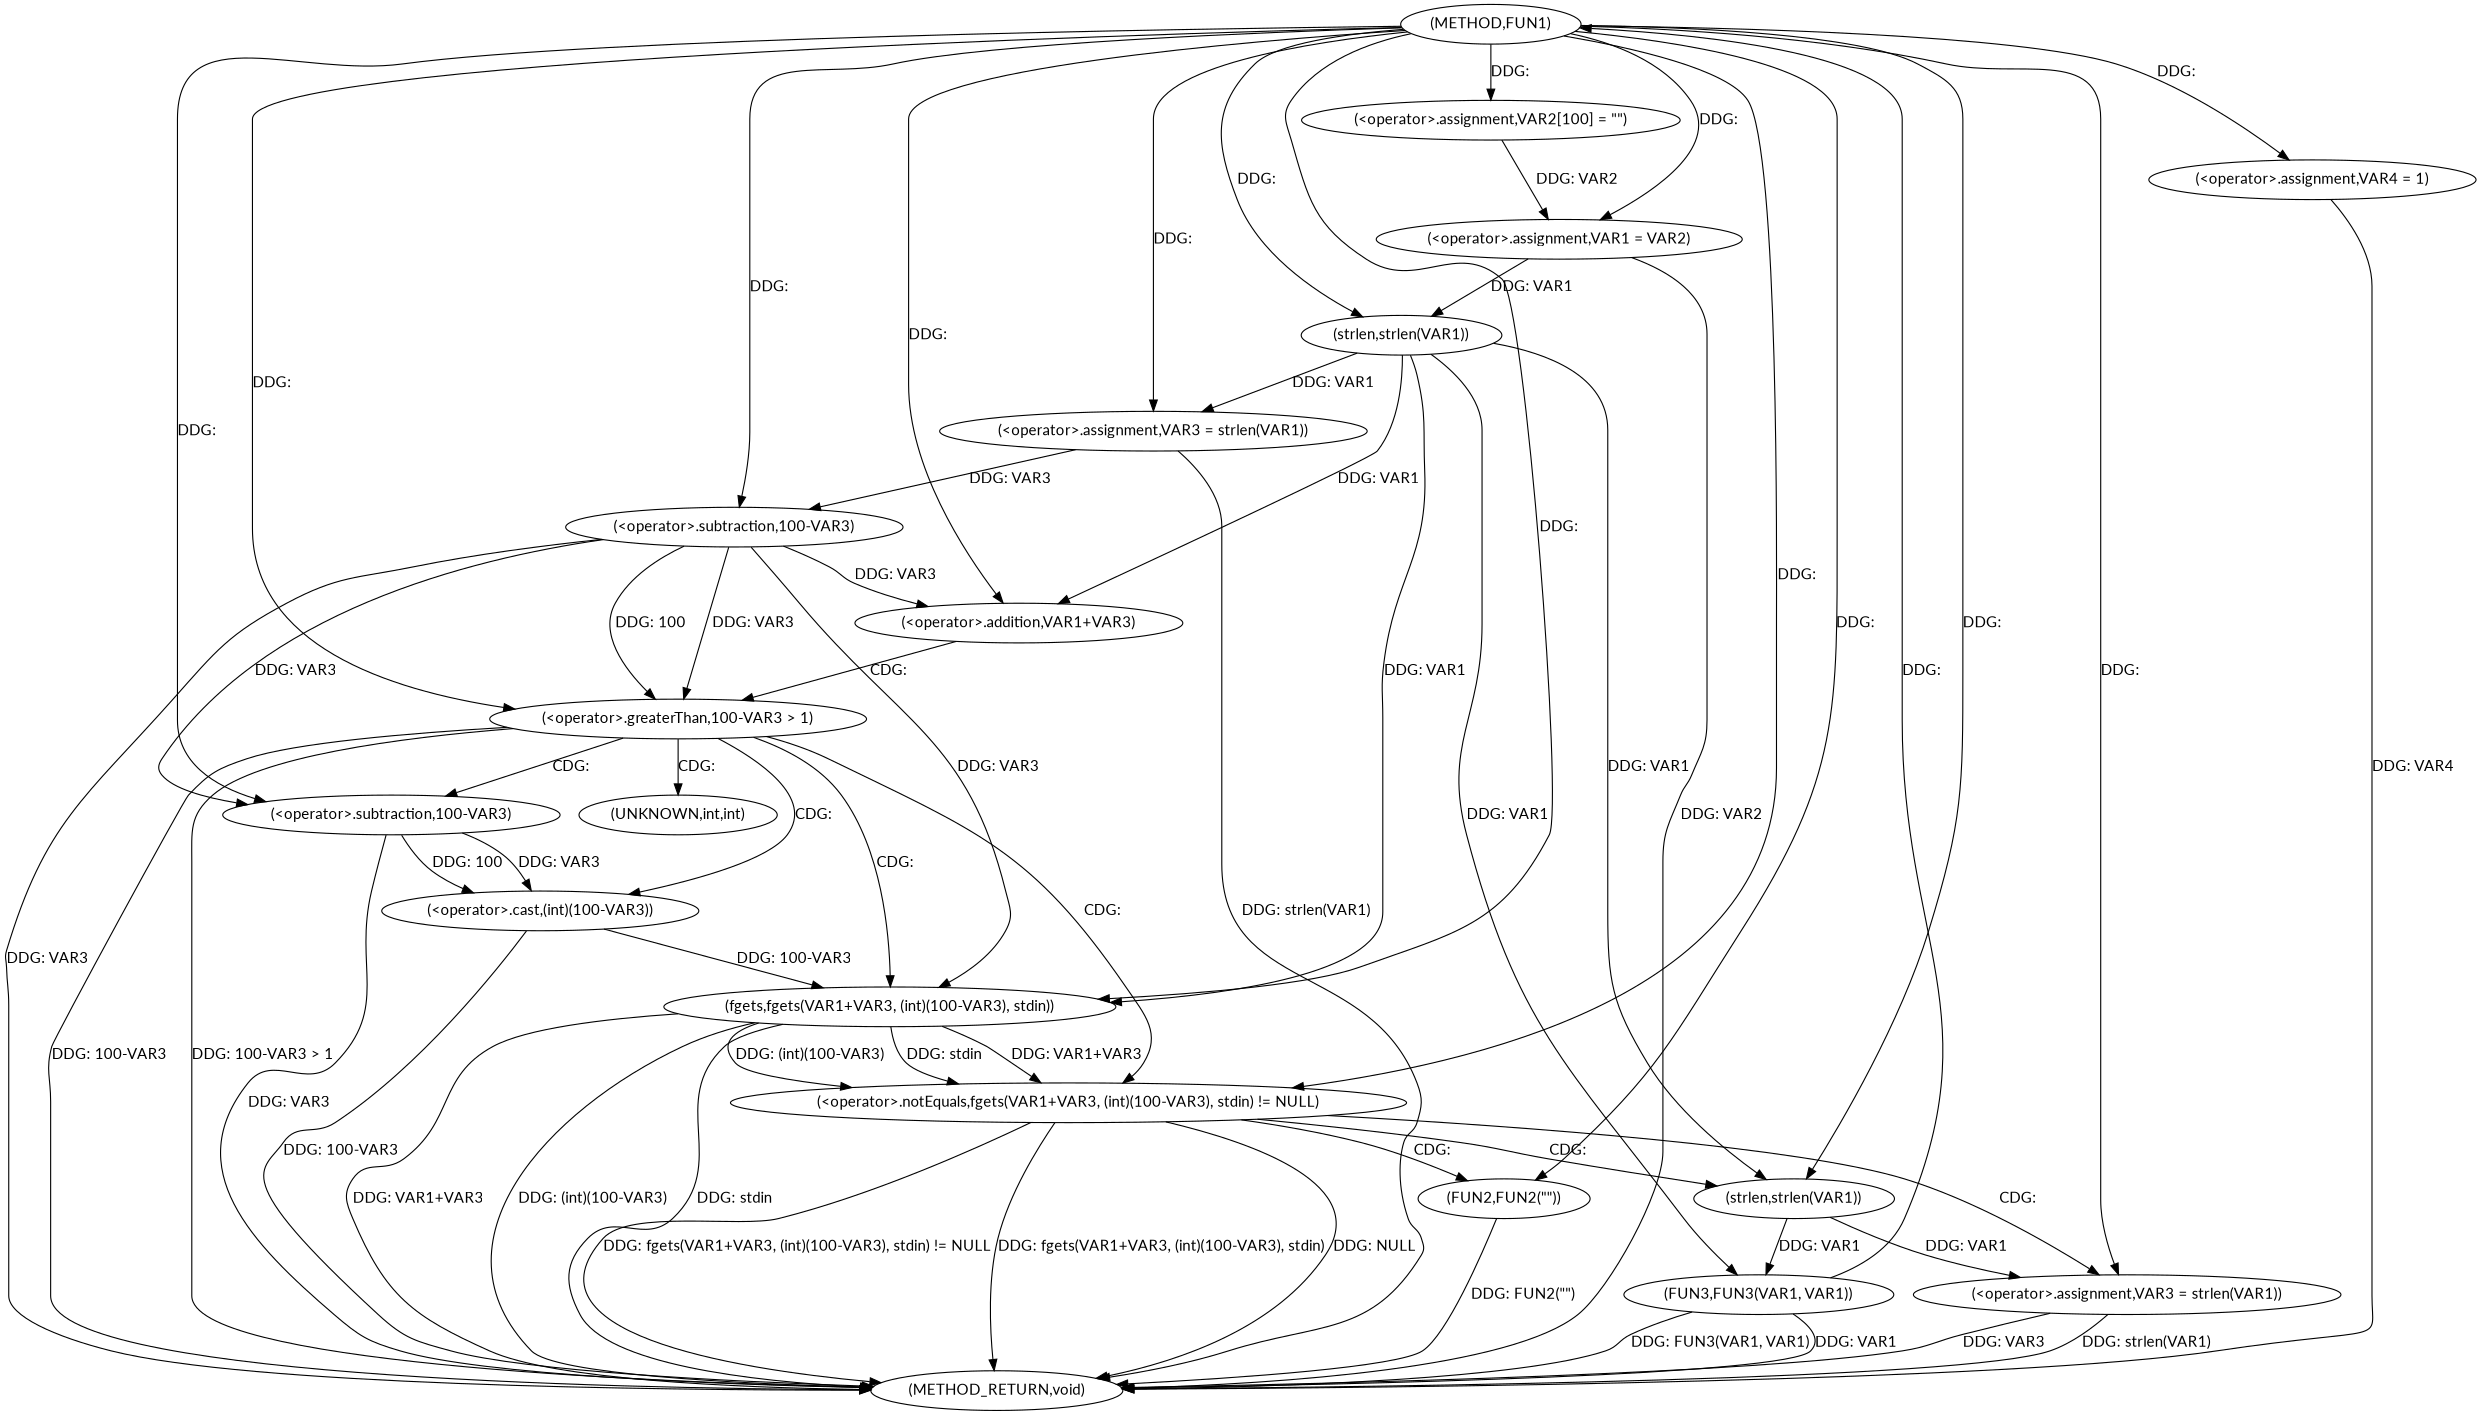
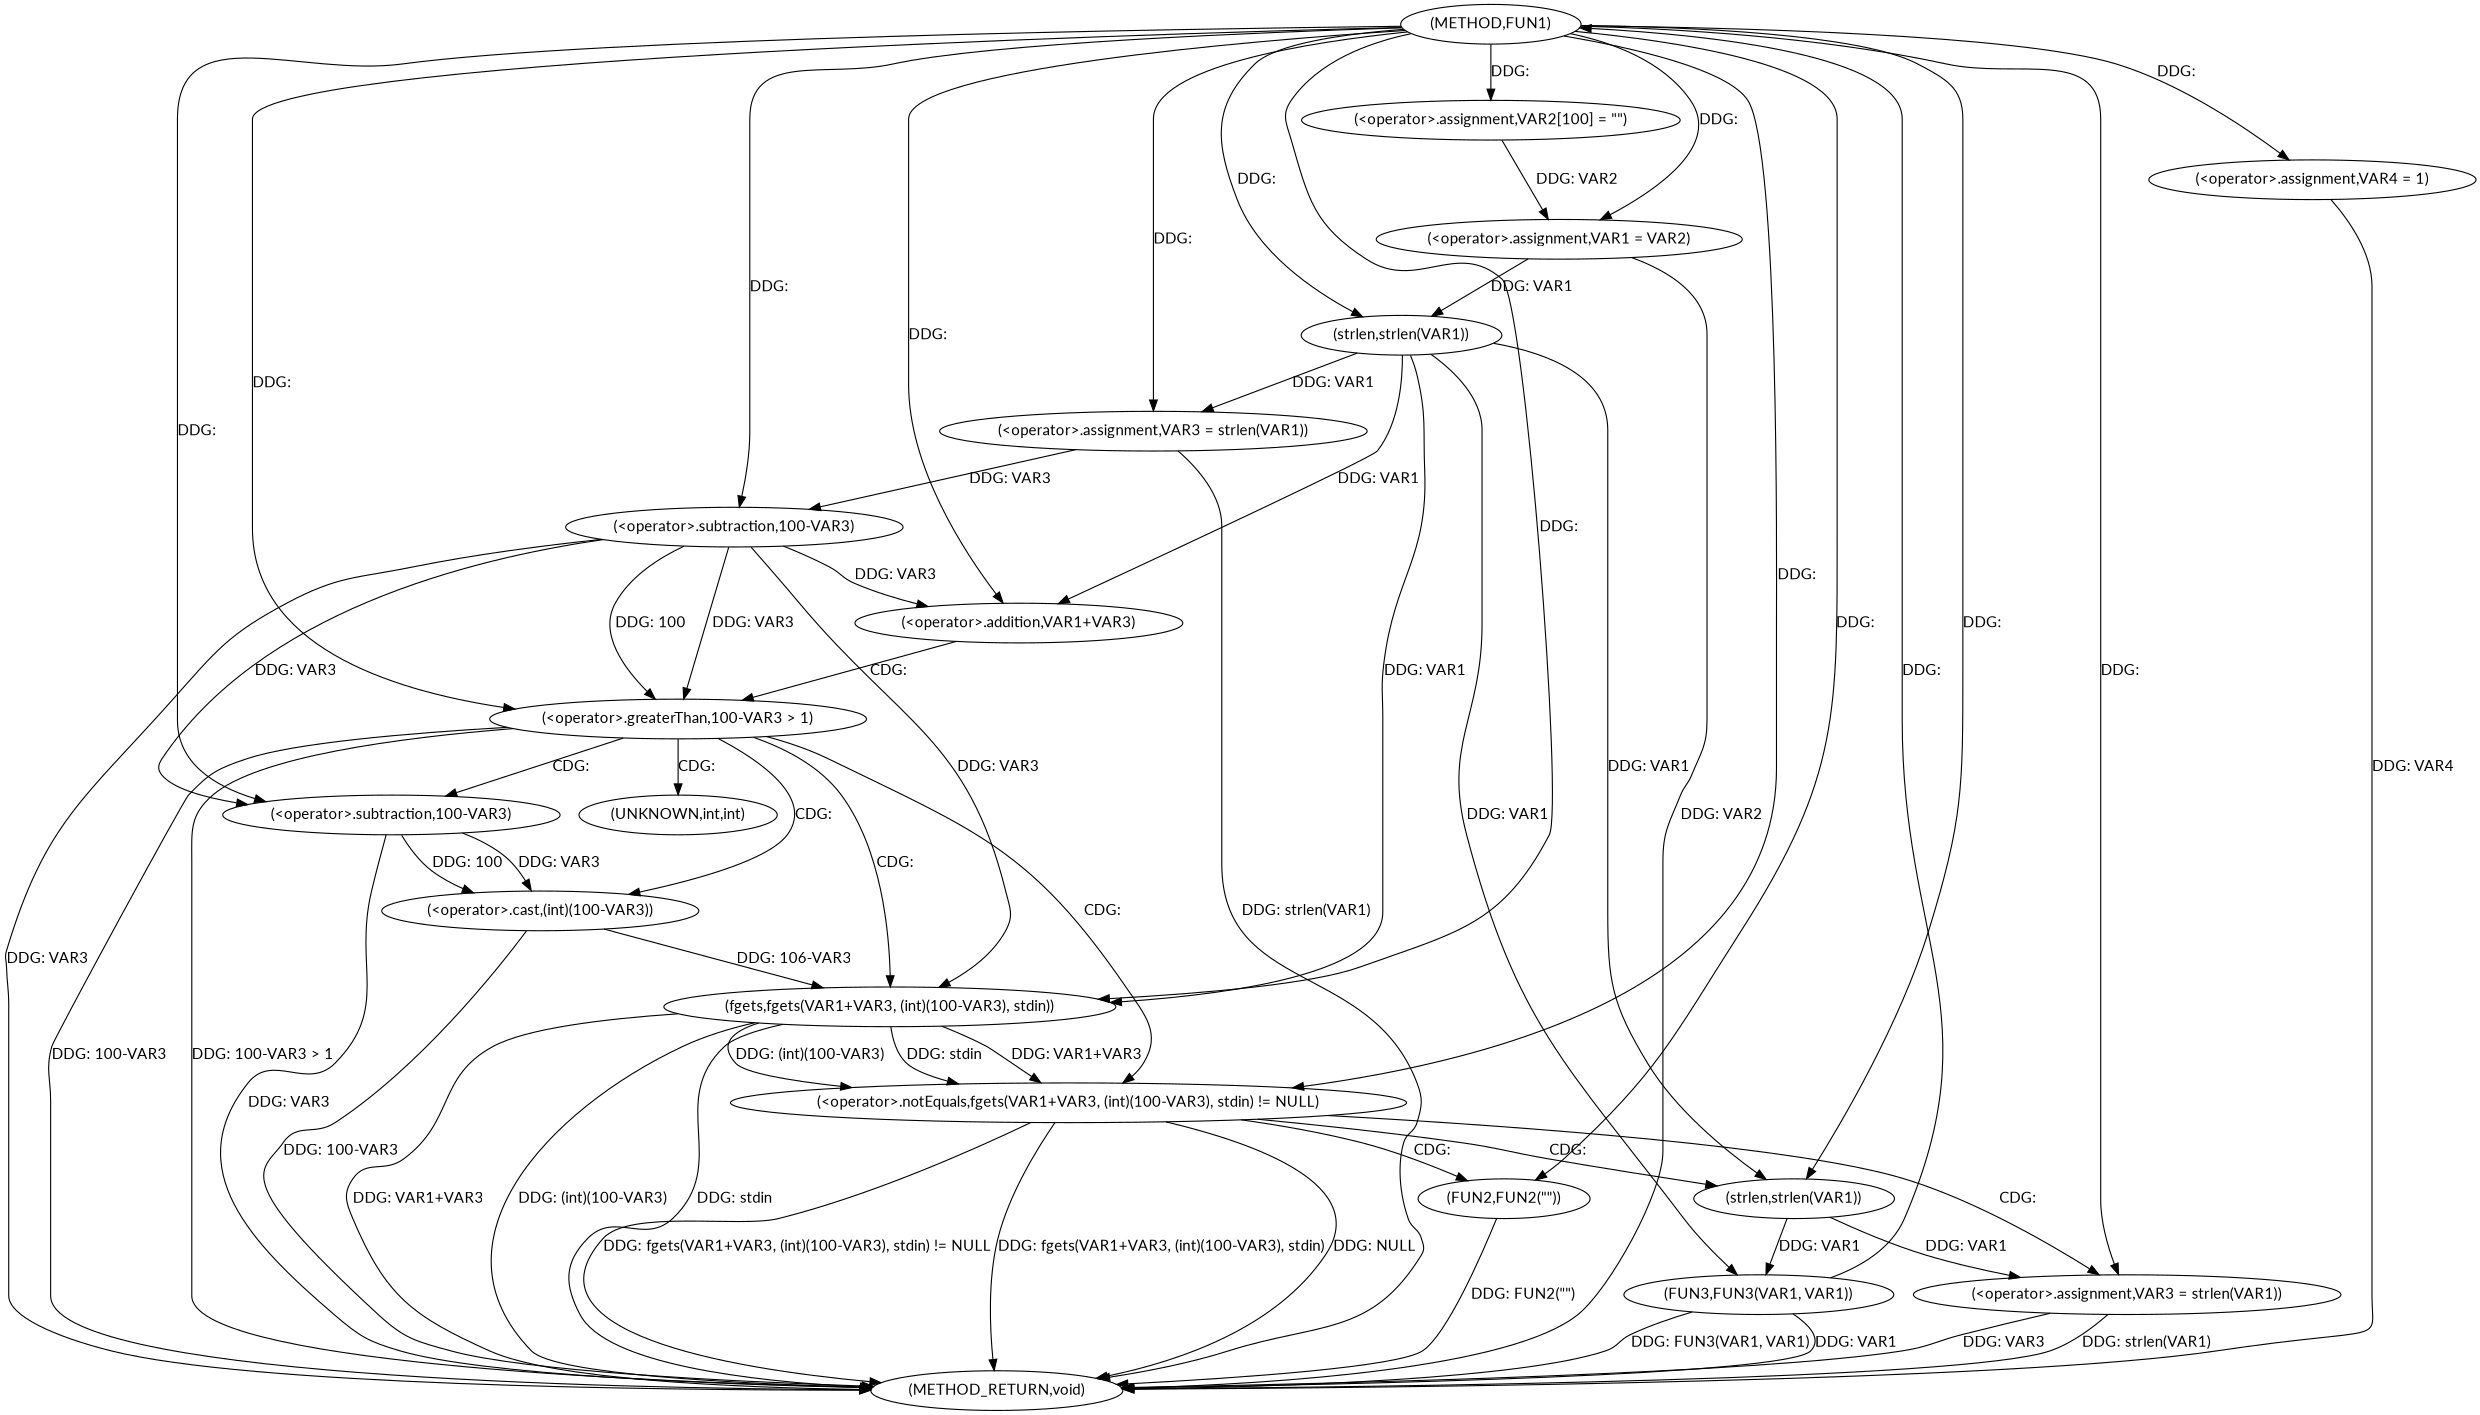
(794, 959) -> (794, 959)
